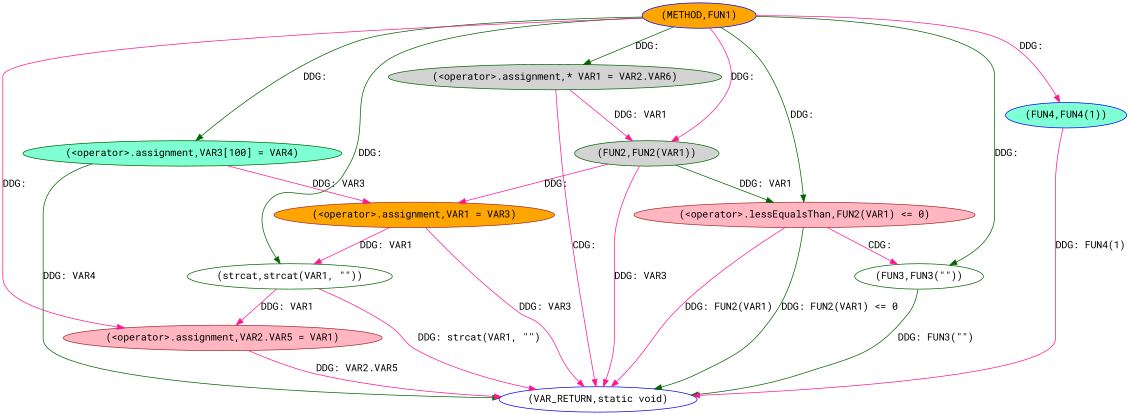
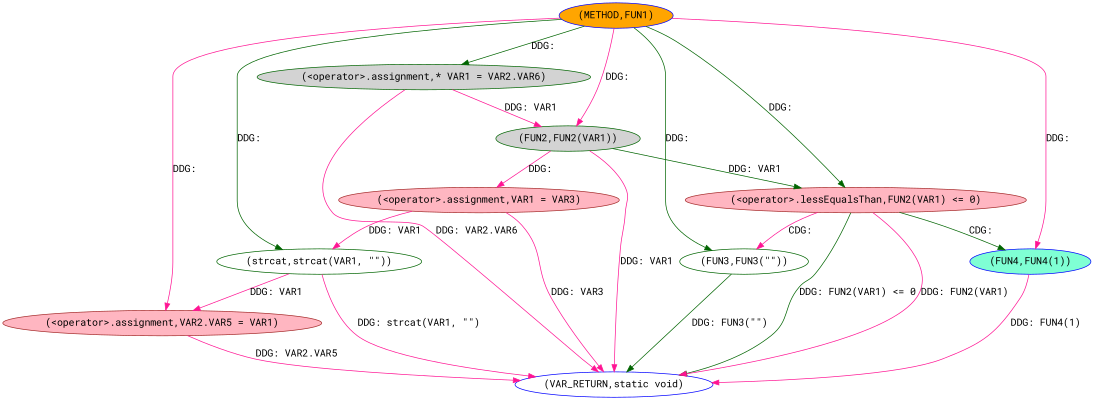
(182, 153) -> none
(414, 215) -> (479, 200)
none -> (950, 228)
(587, 246) -> (477, 231)
(641, 276) -> (647, 262)
